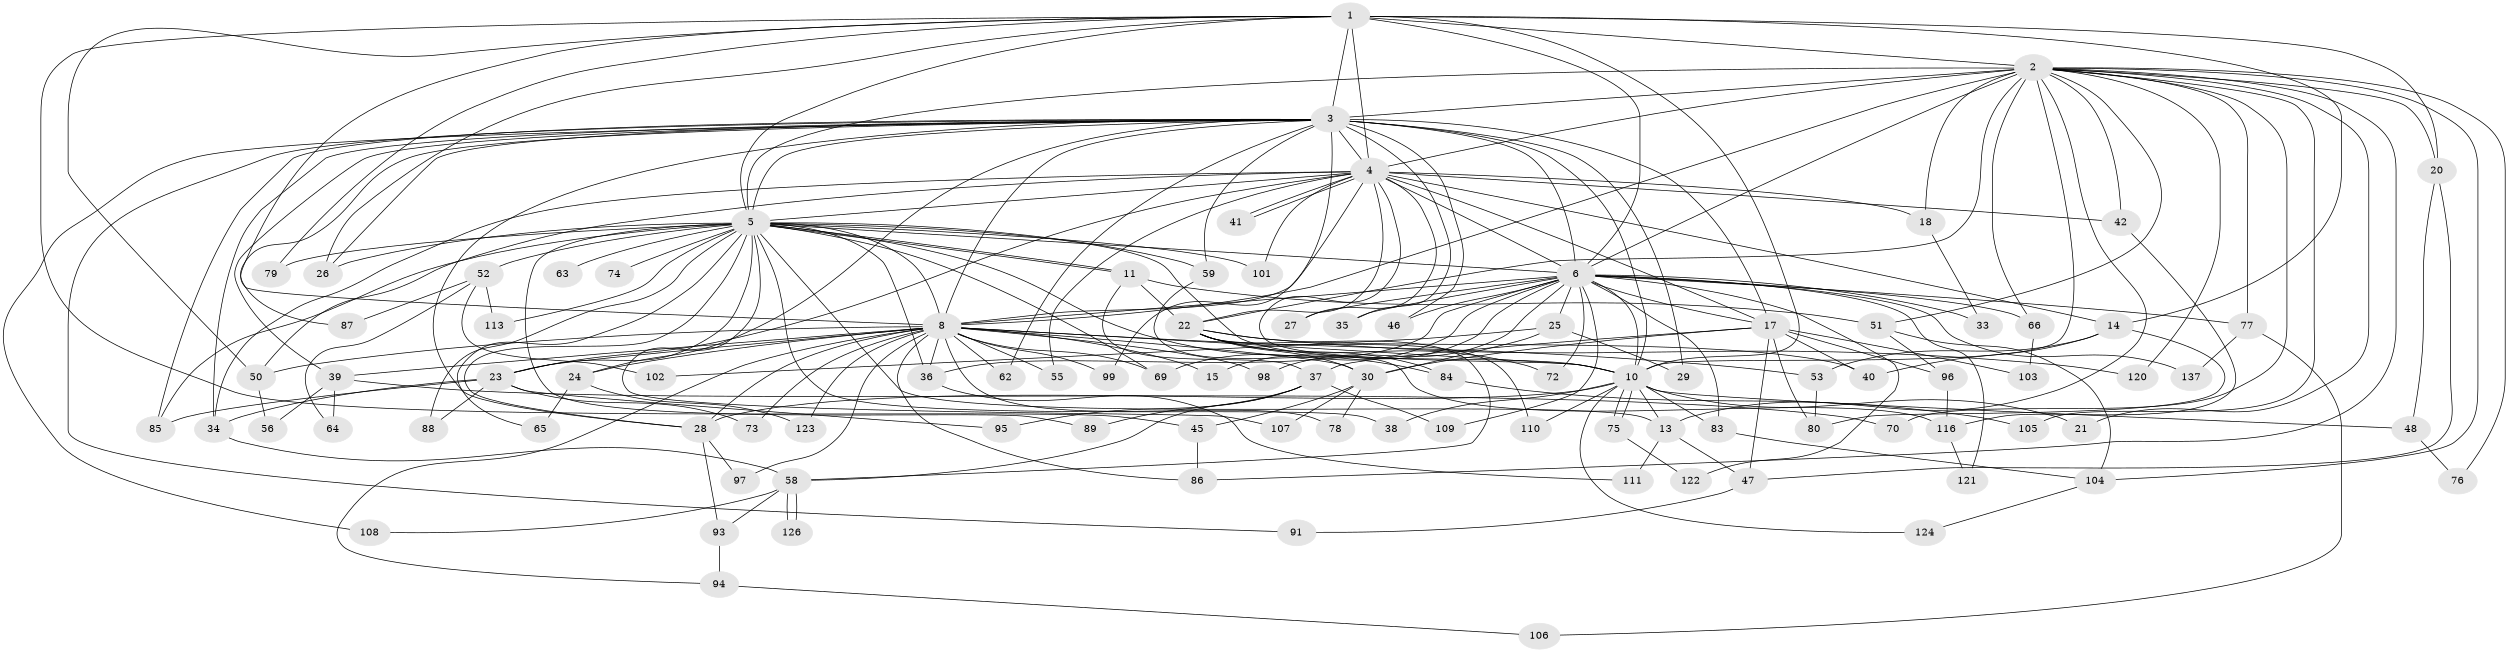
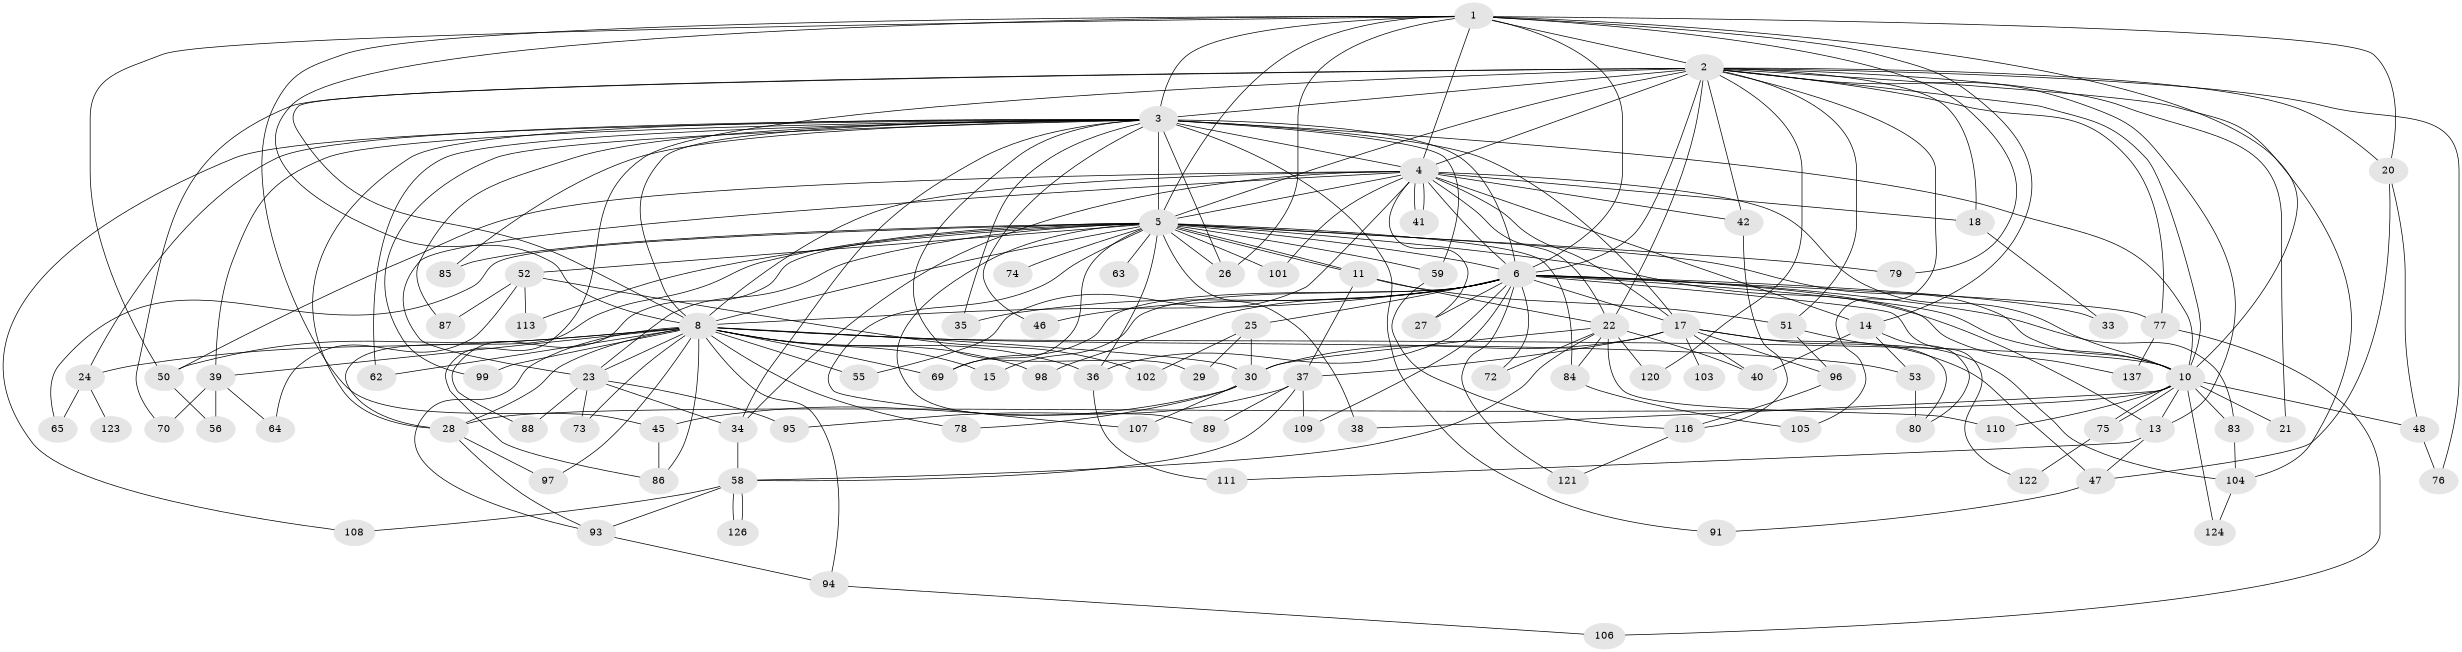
(2035, 326) -> none
(857, 360) -> (449, 401)
(270, 403) -> none
